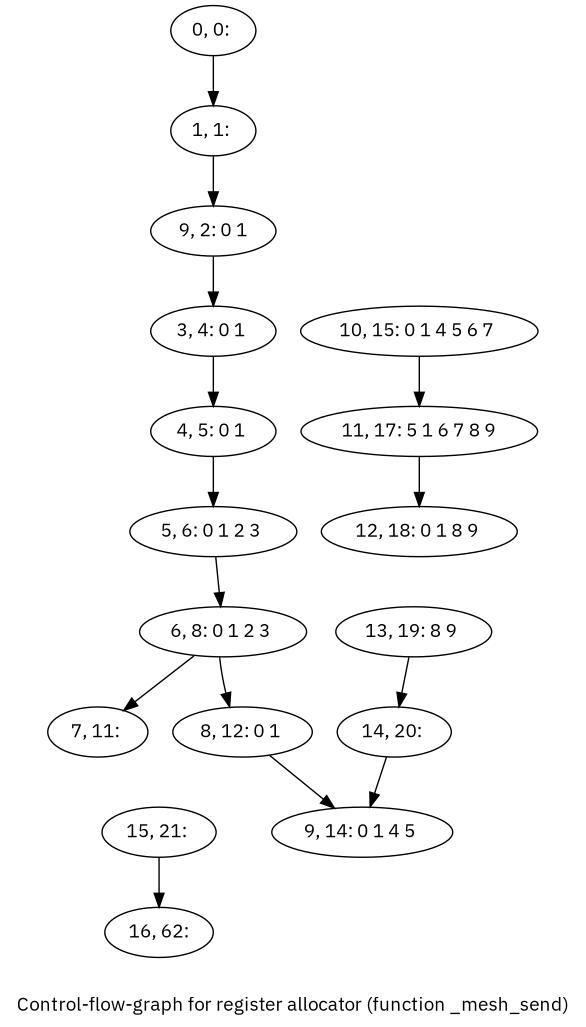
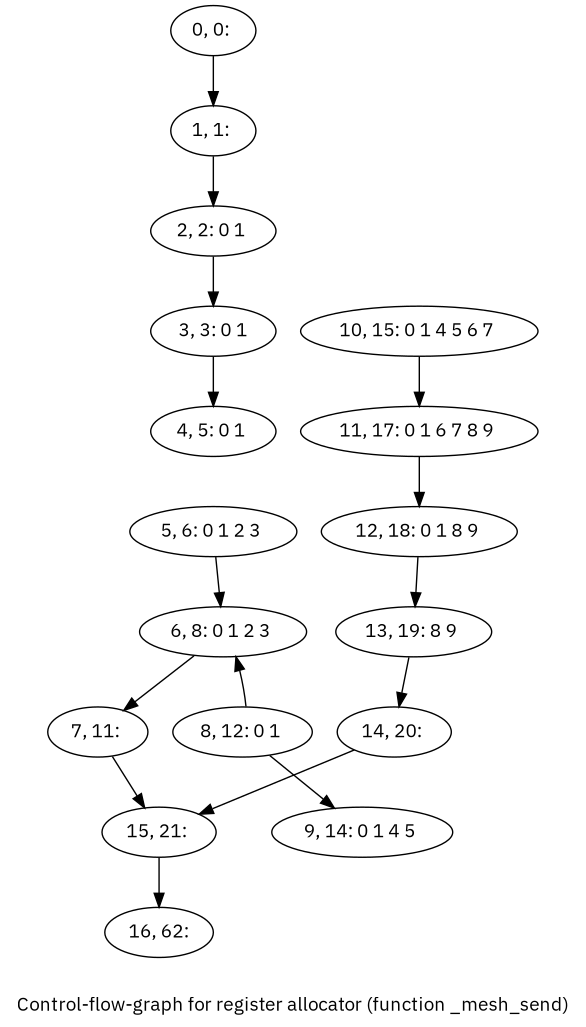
(213, 231) -> (213, 231)
(213, 331) -> (213, 331)
(419, 431) -> (419, 431)
(213, 475) -> none
none -> (417, 575)
(222, 675) -> (243, 688)
(381, 775) -> (283, 779)
none -> (125, 776)
